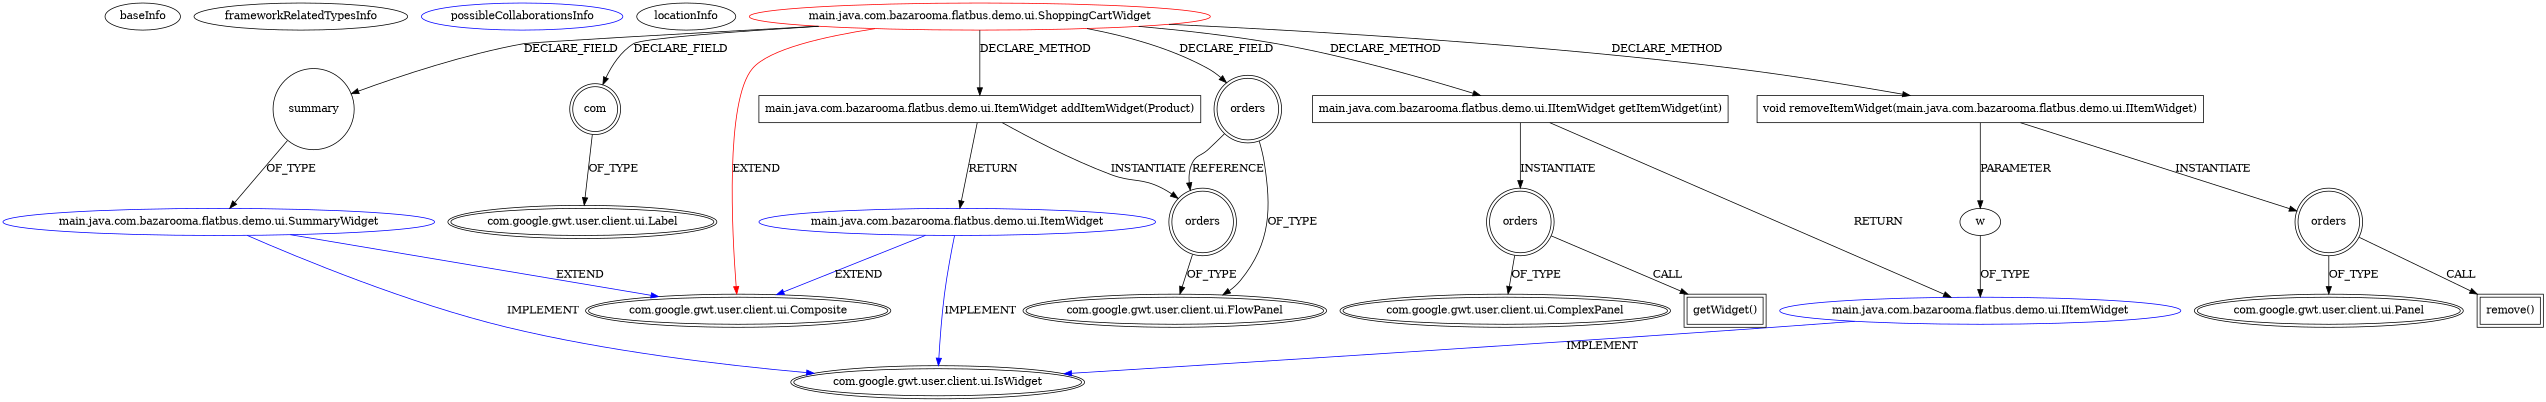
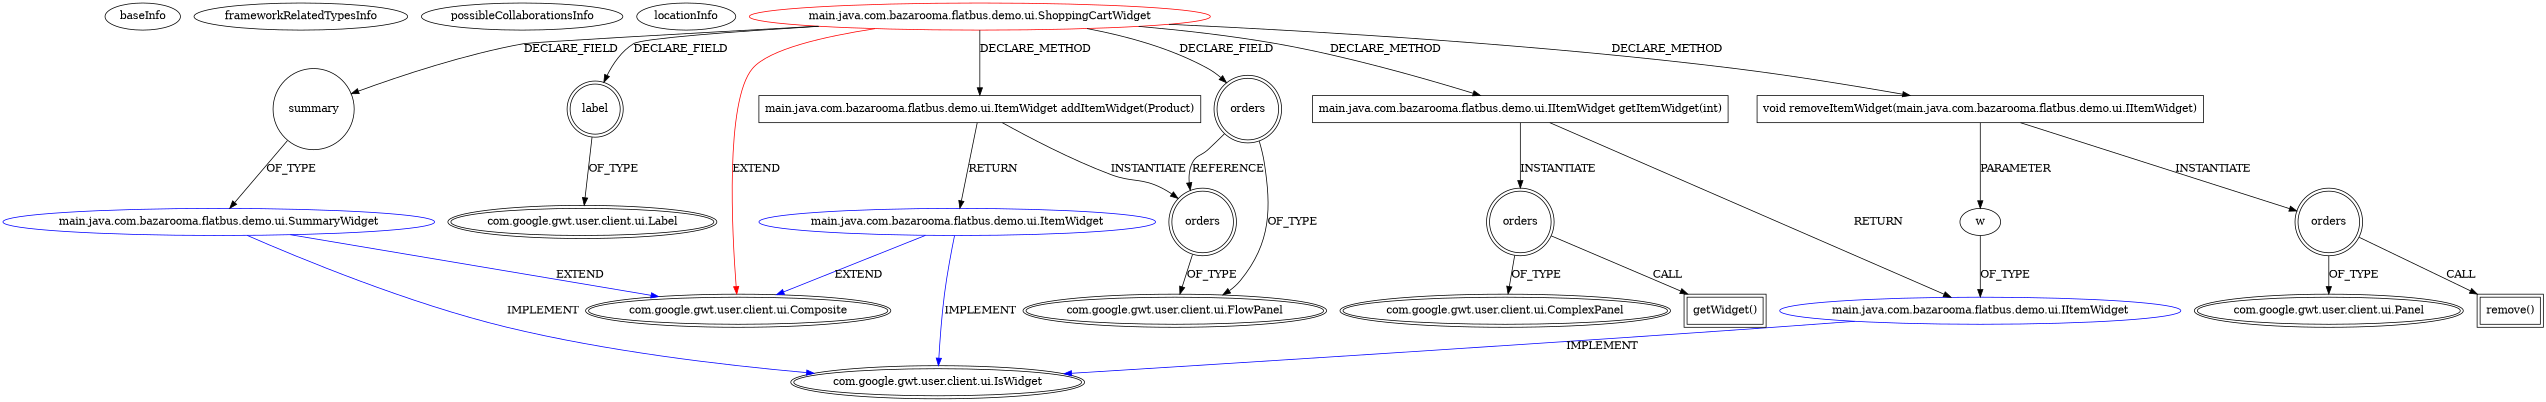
(522, 17) -> (522, 17)
(595, 109) -> (595, 109)
